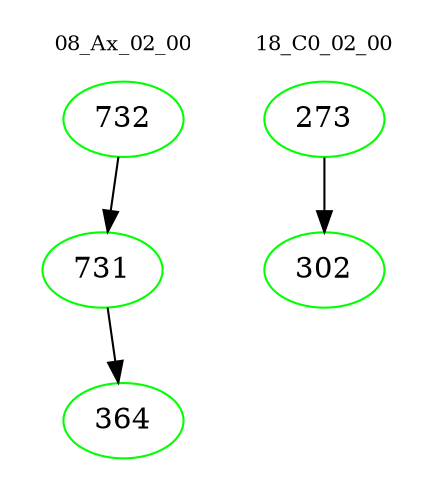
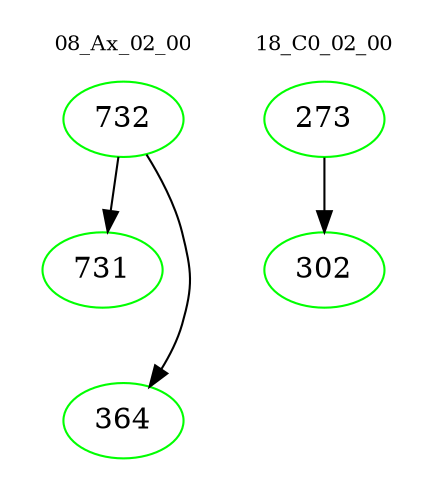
(111, 334) -> (188, 260)
